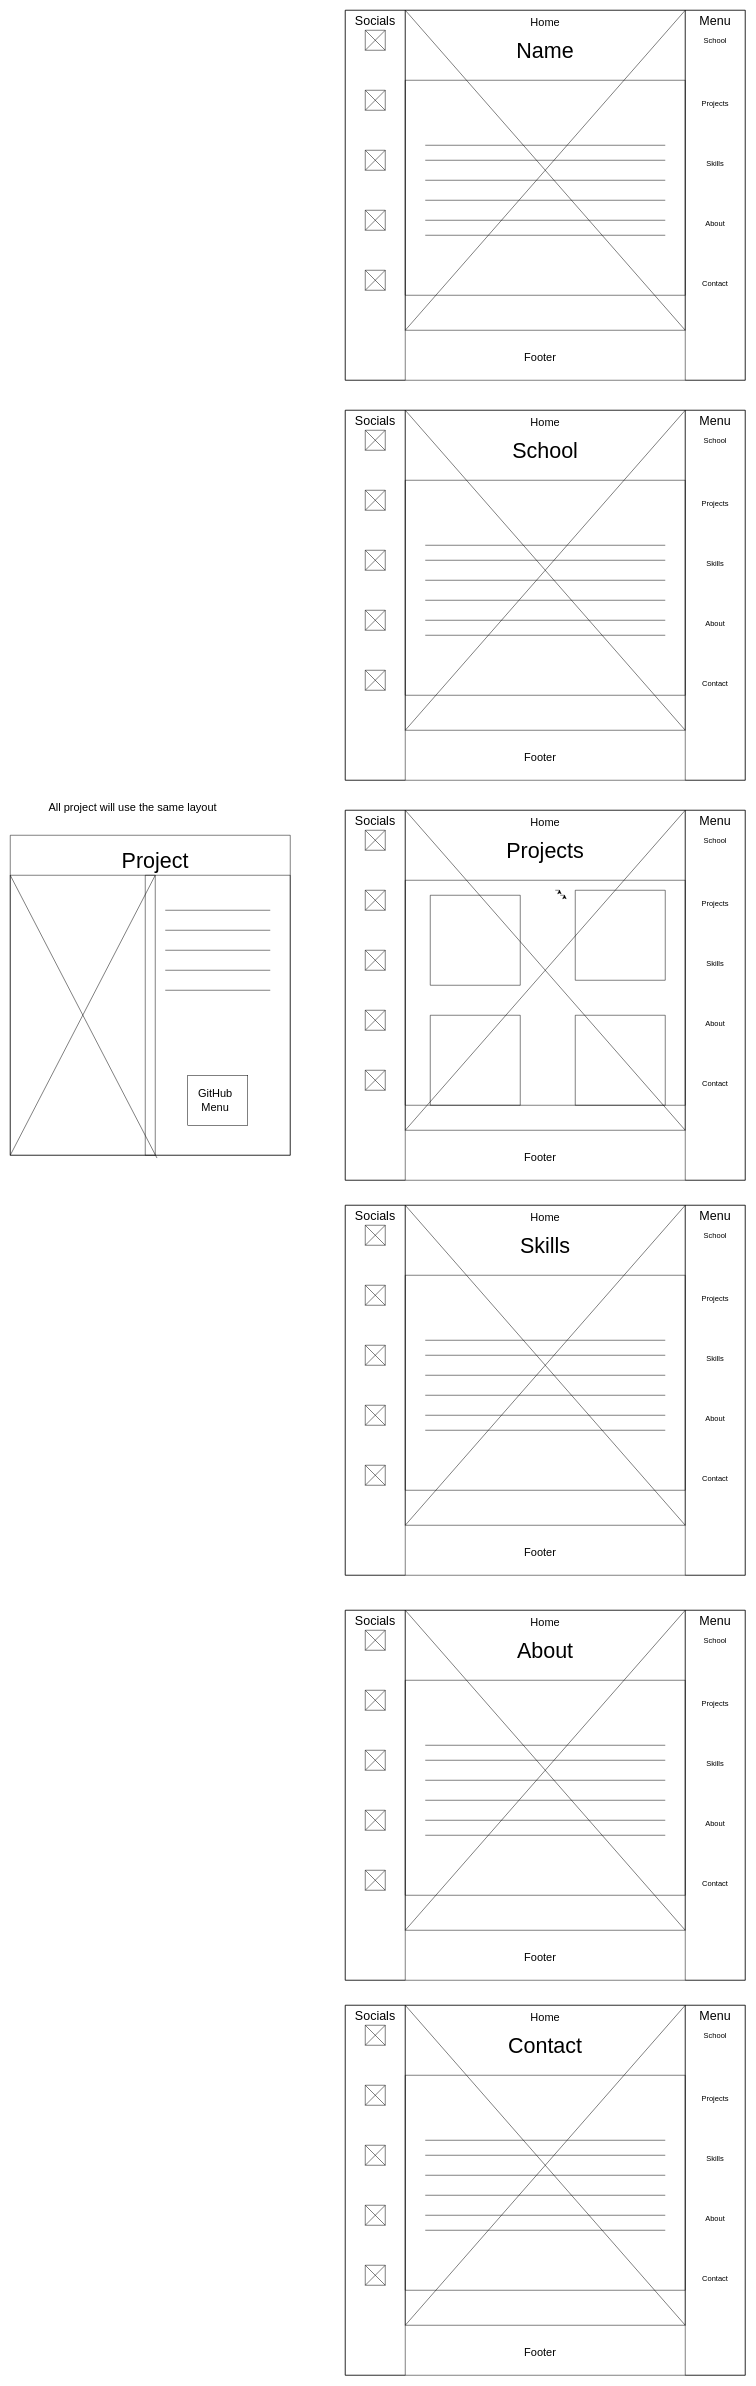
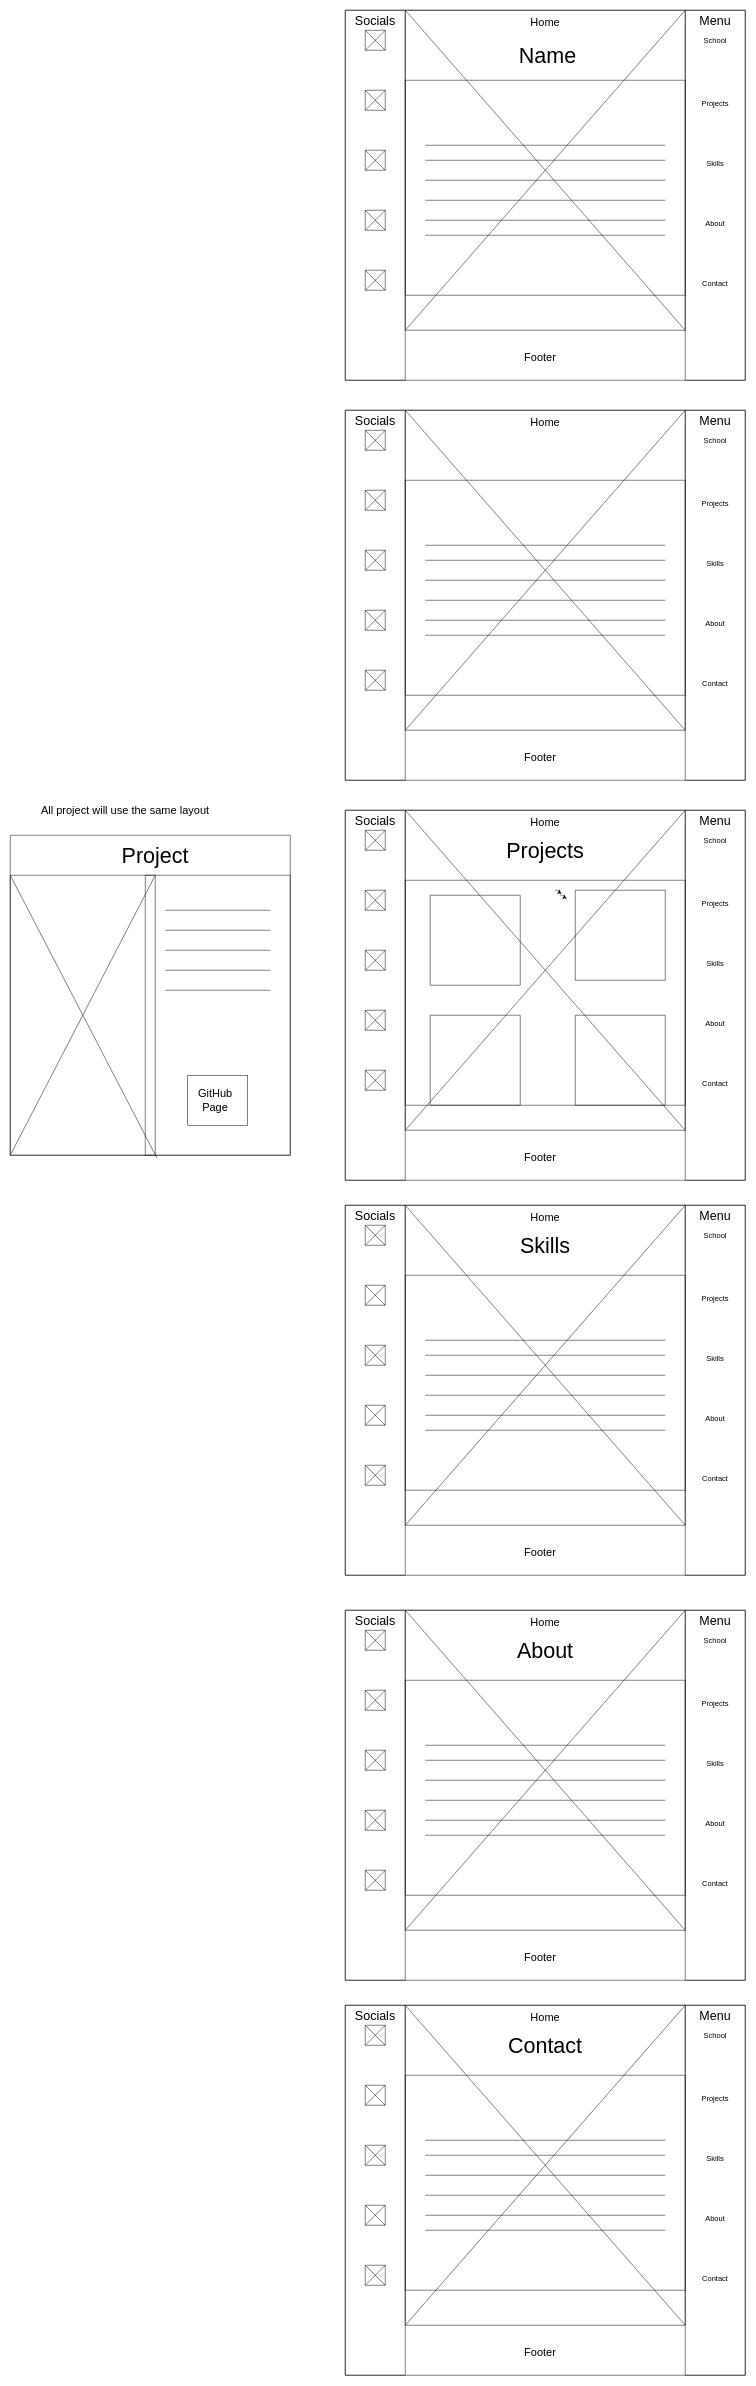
(545, 50) -> (548, 55)
(545, 450) -> none
(133, 808) -> (125, 810)
(155, 860) -> (155, 855)
(215, 1100) -> (215, 1100)
